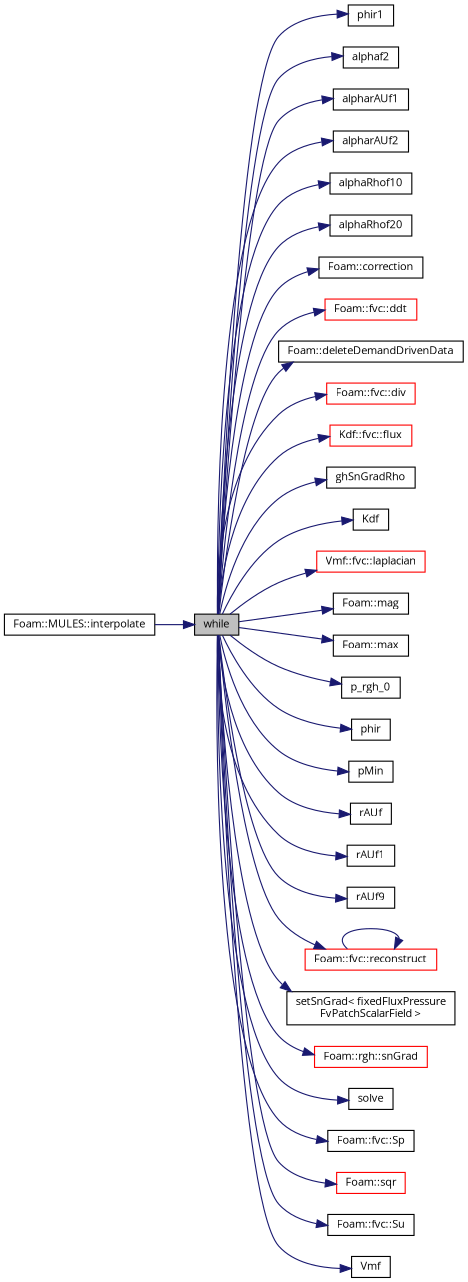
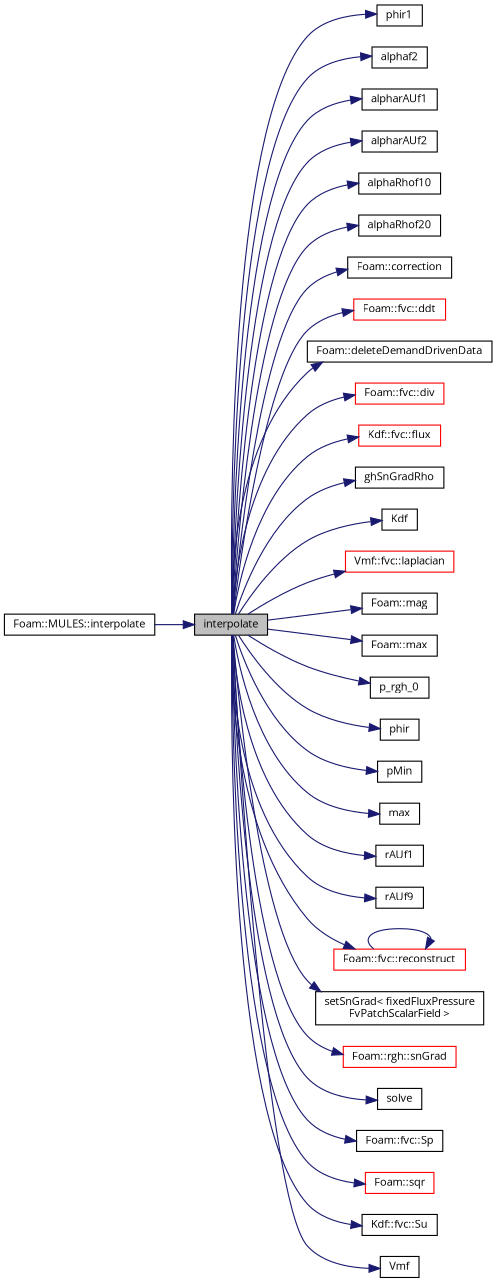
(217, 625) -> (231, 625)
(371, 814) -> (400, 814)
(371, 1225) -> (400, 1225)
